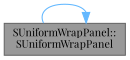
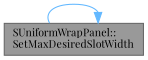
(65, 39) -> (74, 39)
